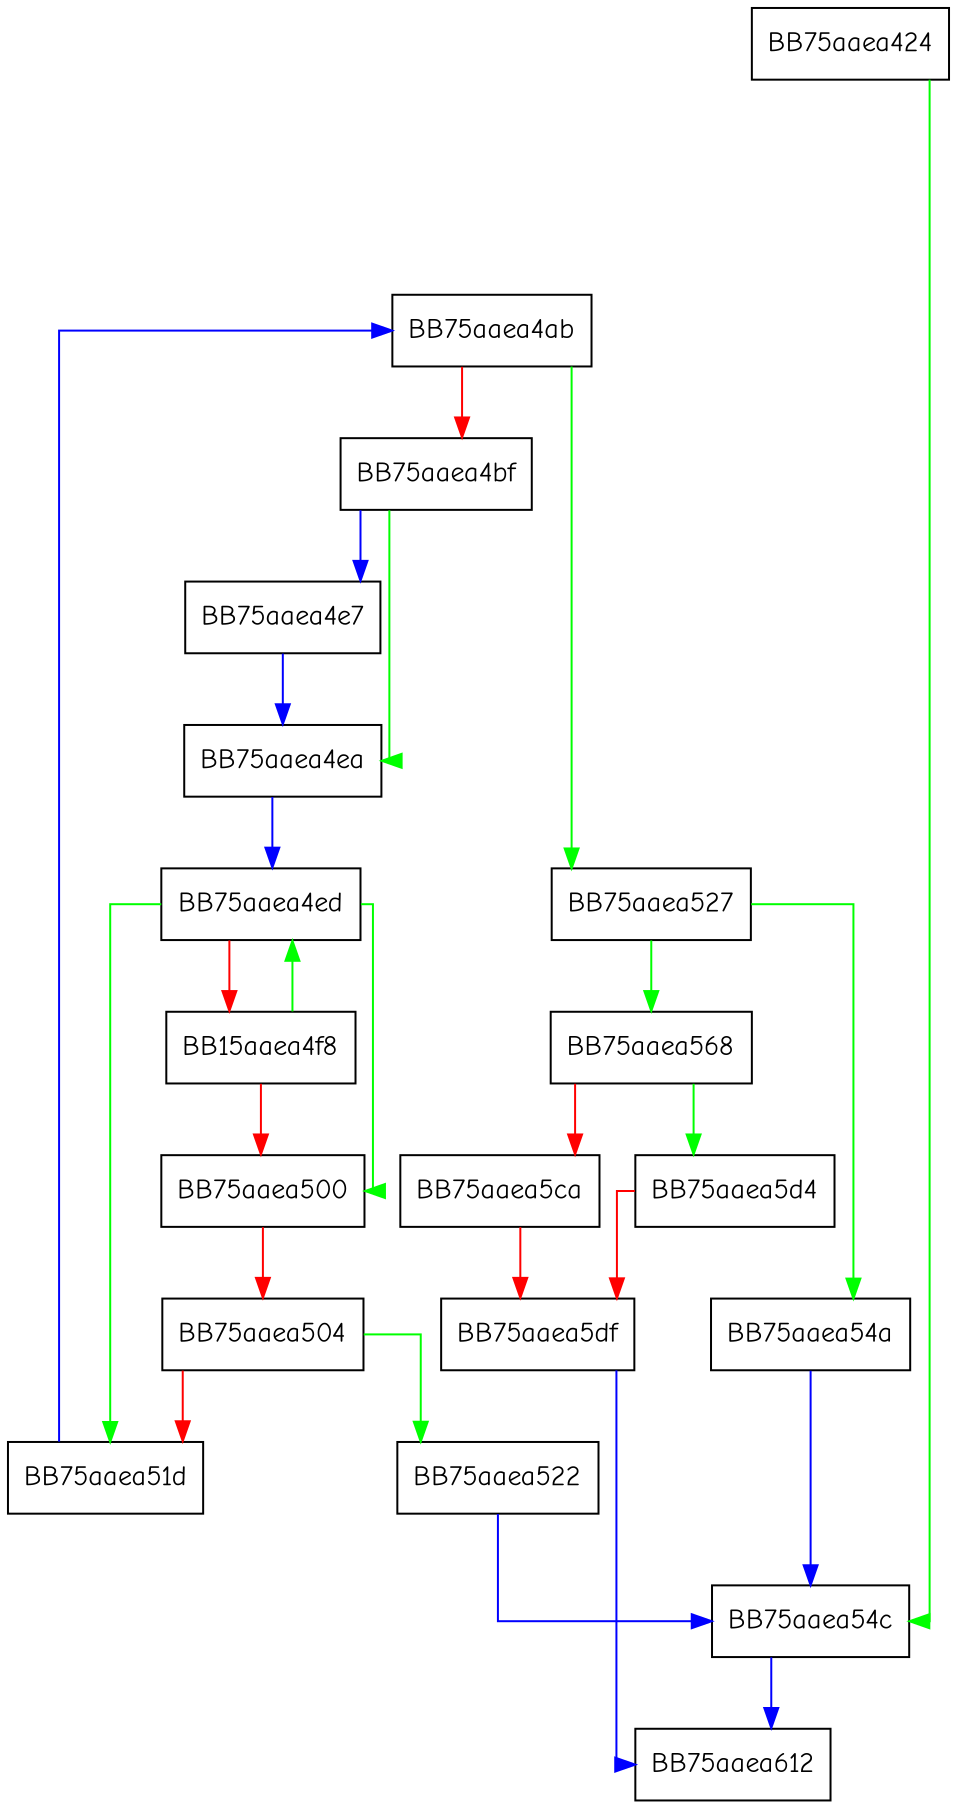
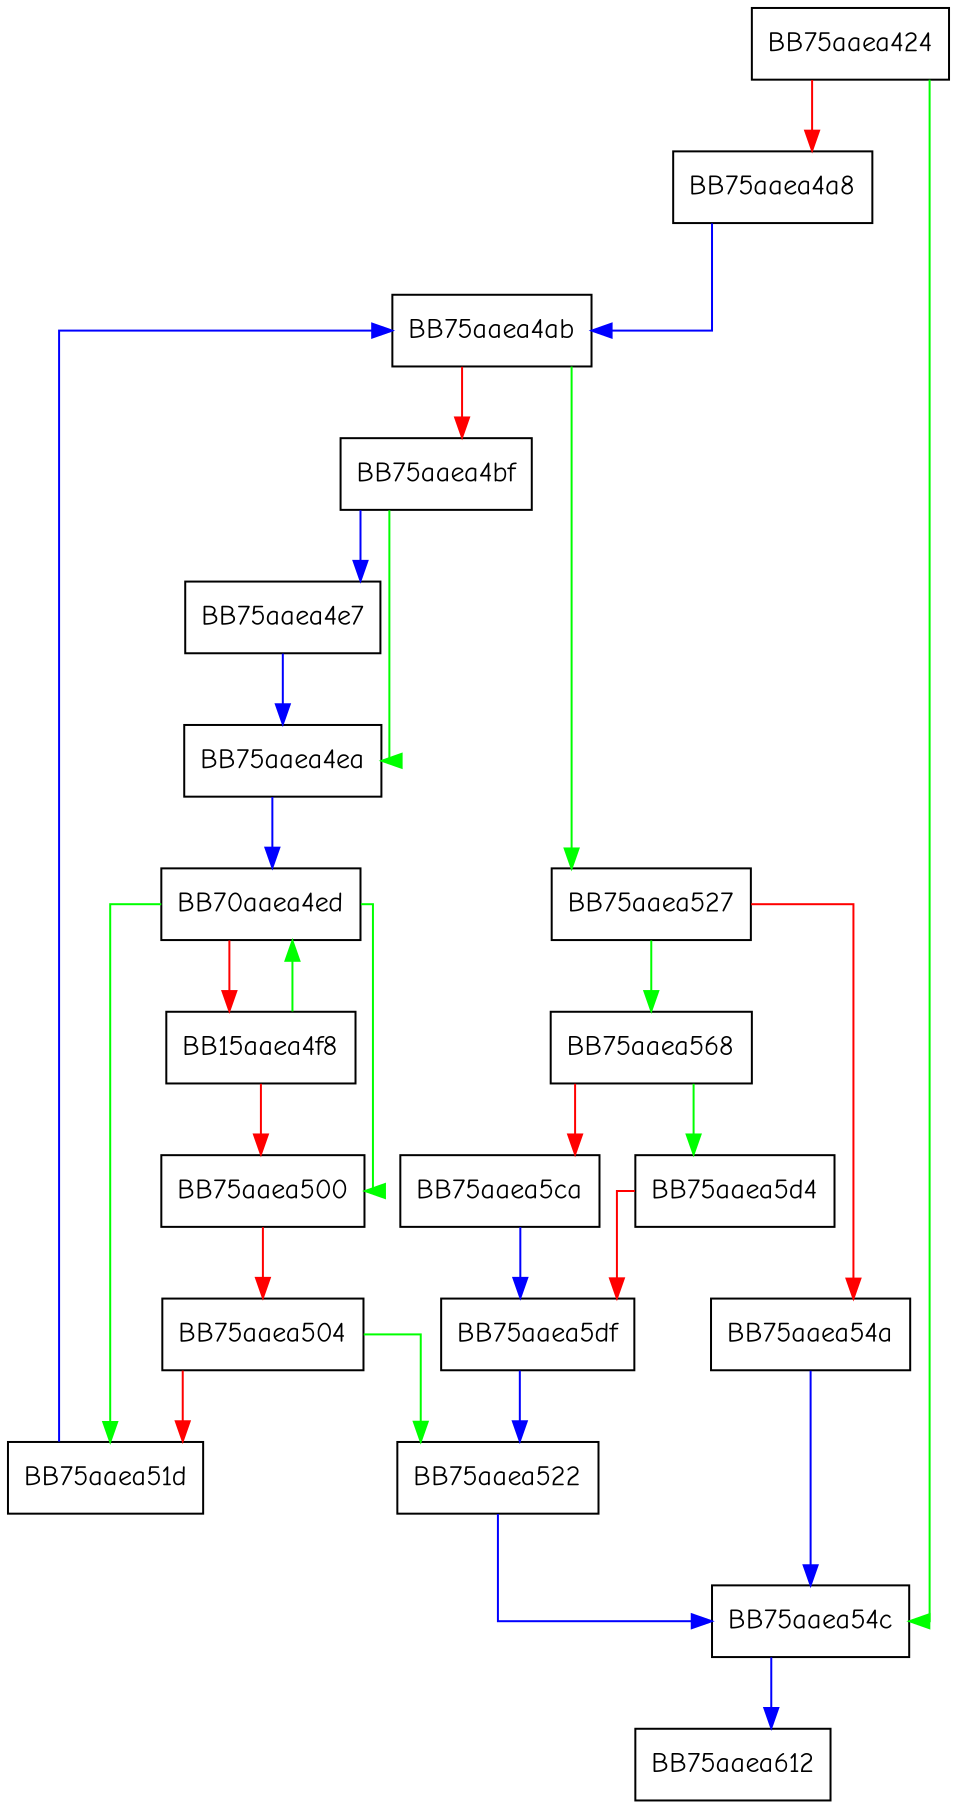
none -> (773, 187)
(261, 904) -> (261, 904)
(853, 1040) -> (853, 1040)
(520, 1253) -> (520, 1253)
(616, 1568) -> (520, 1396)
